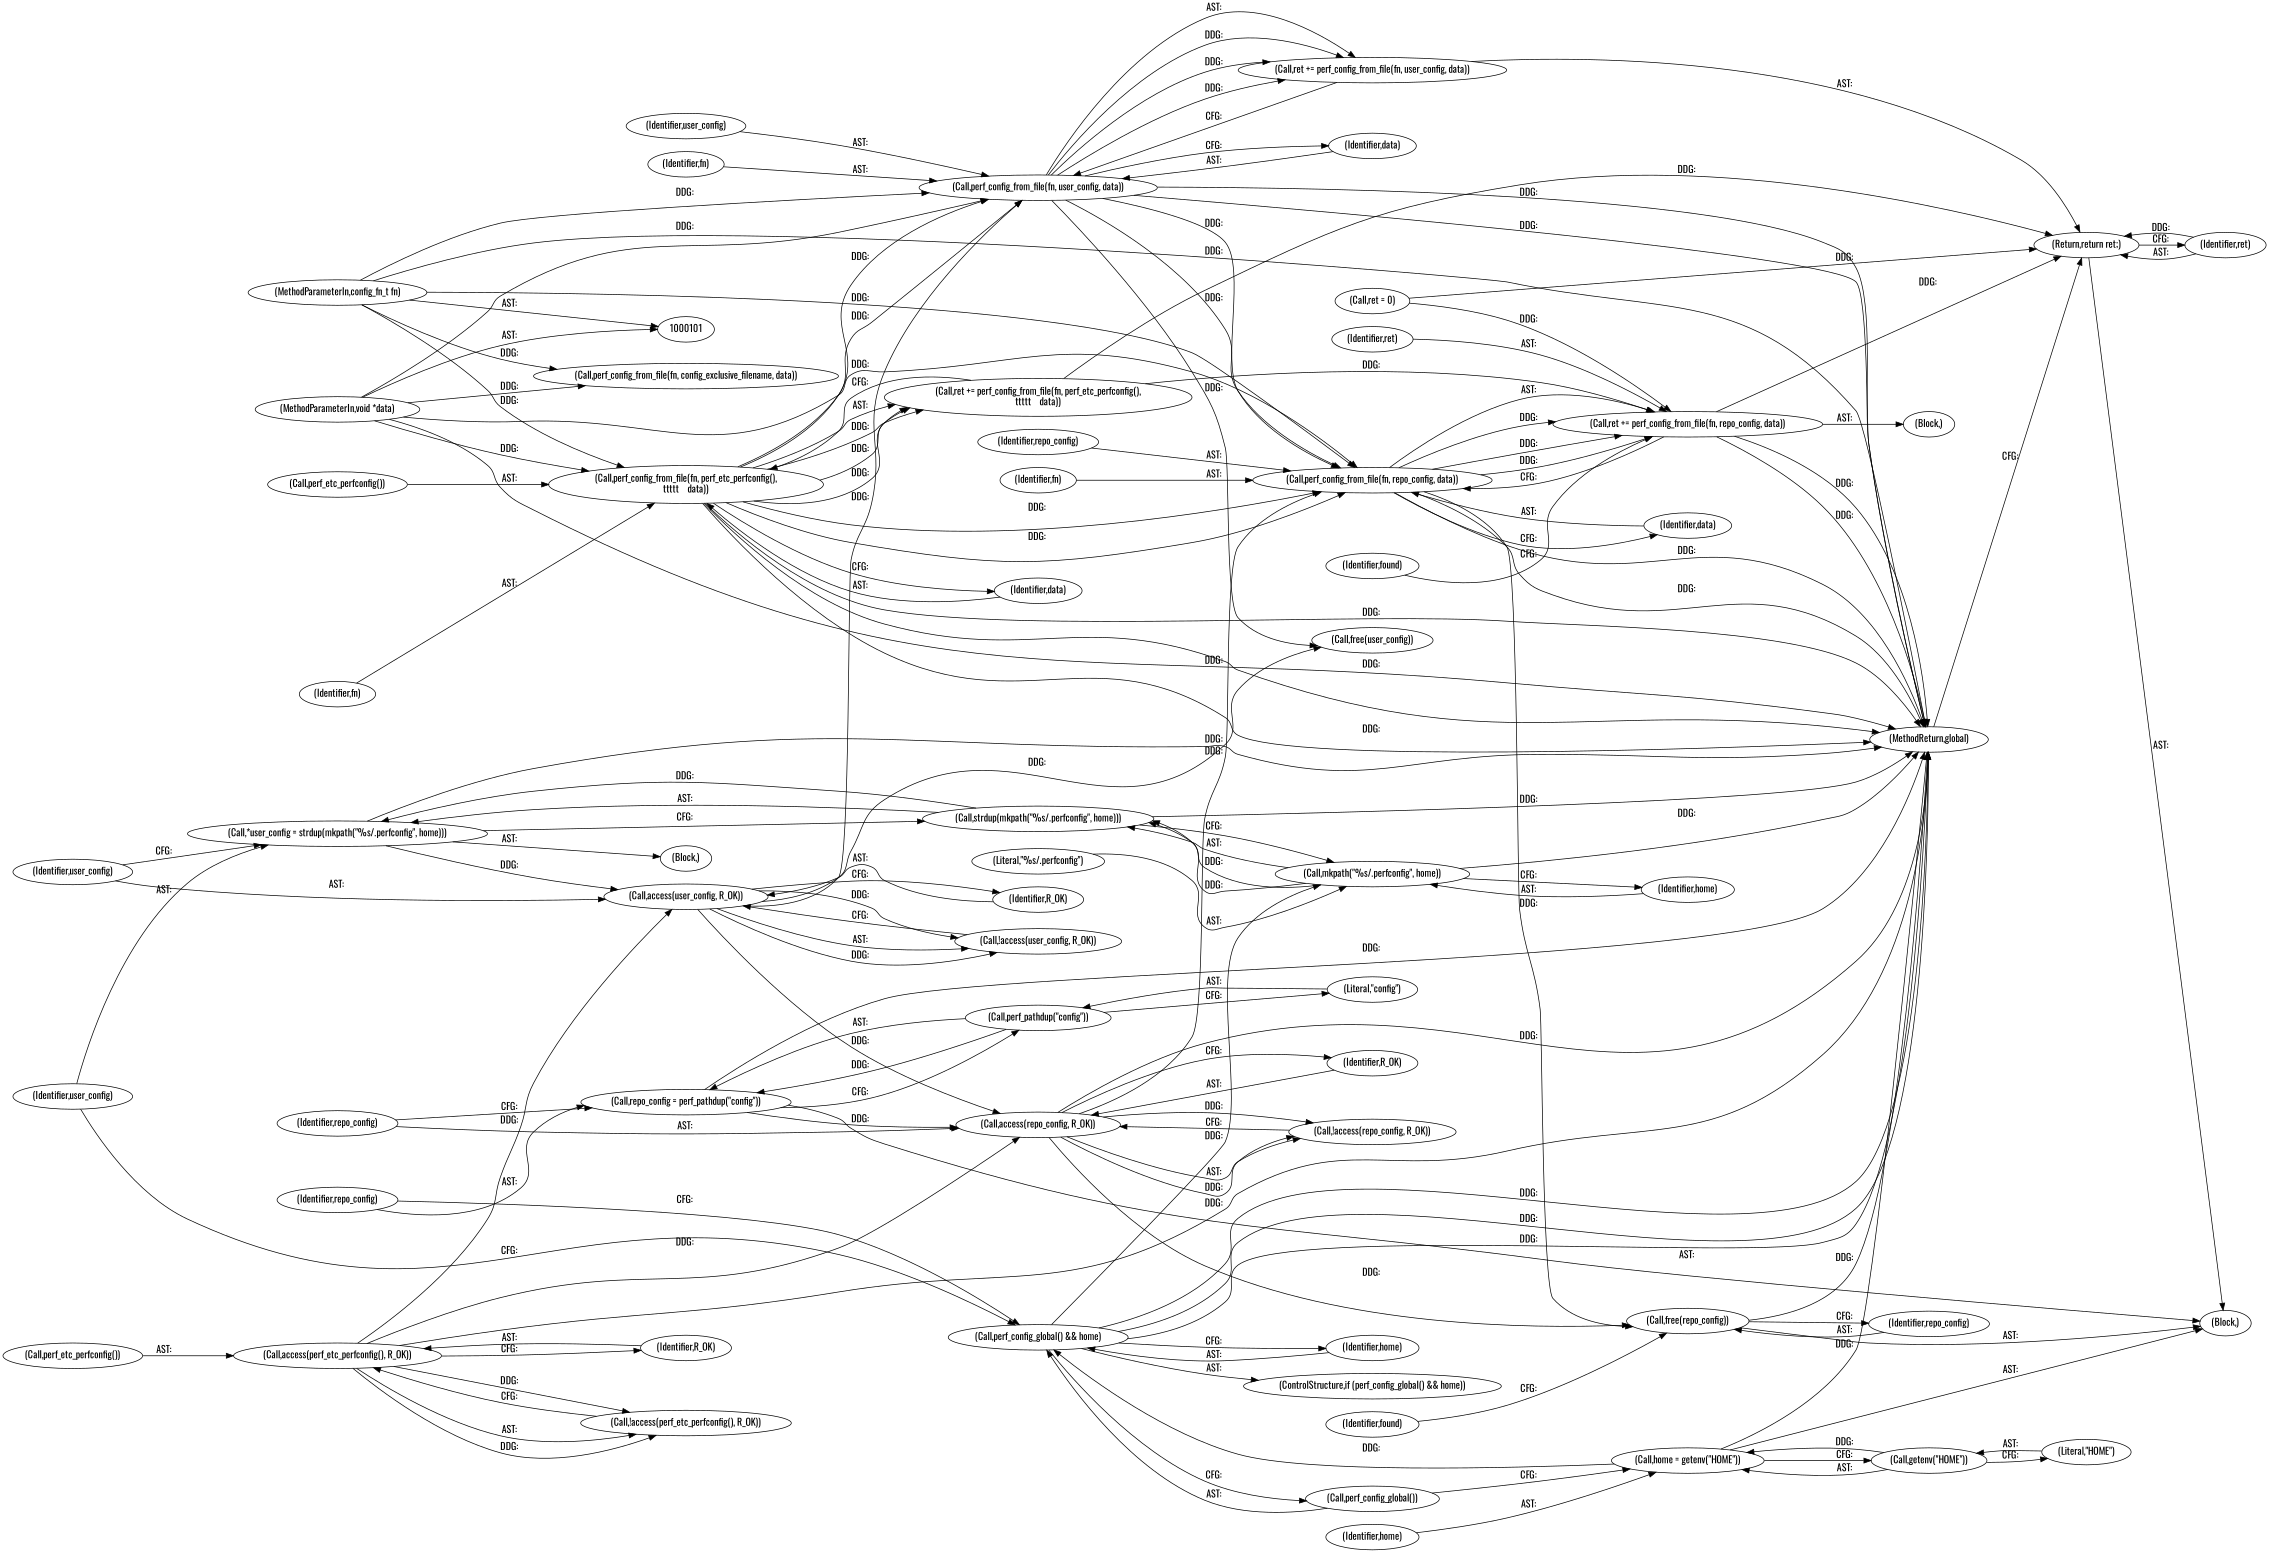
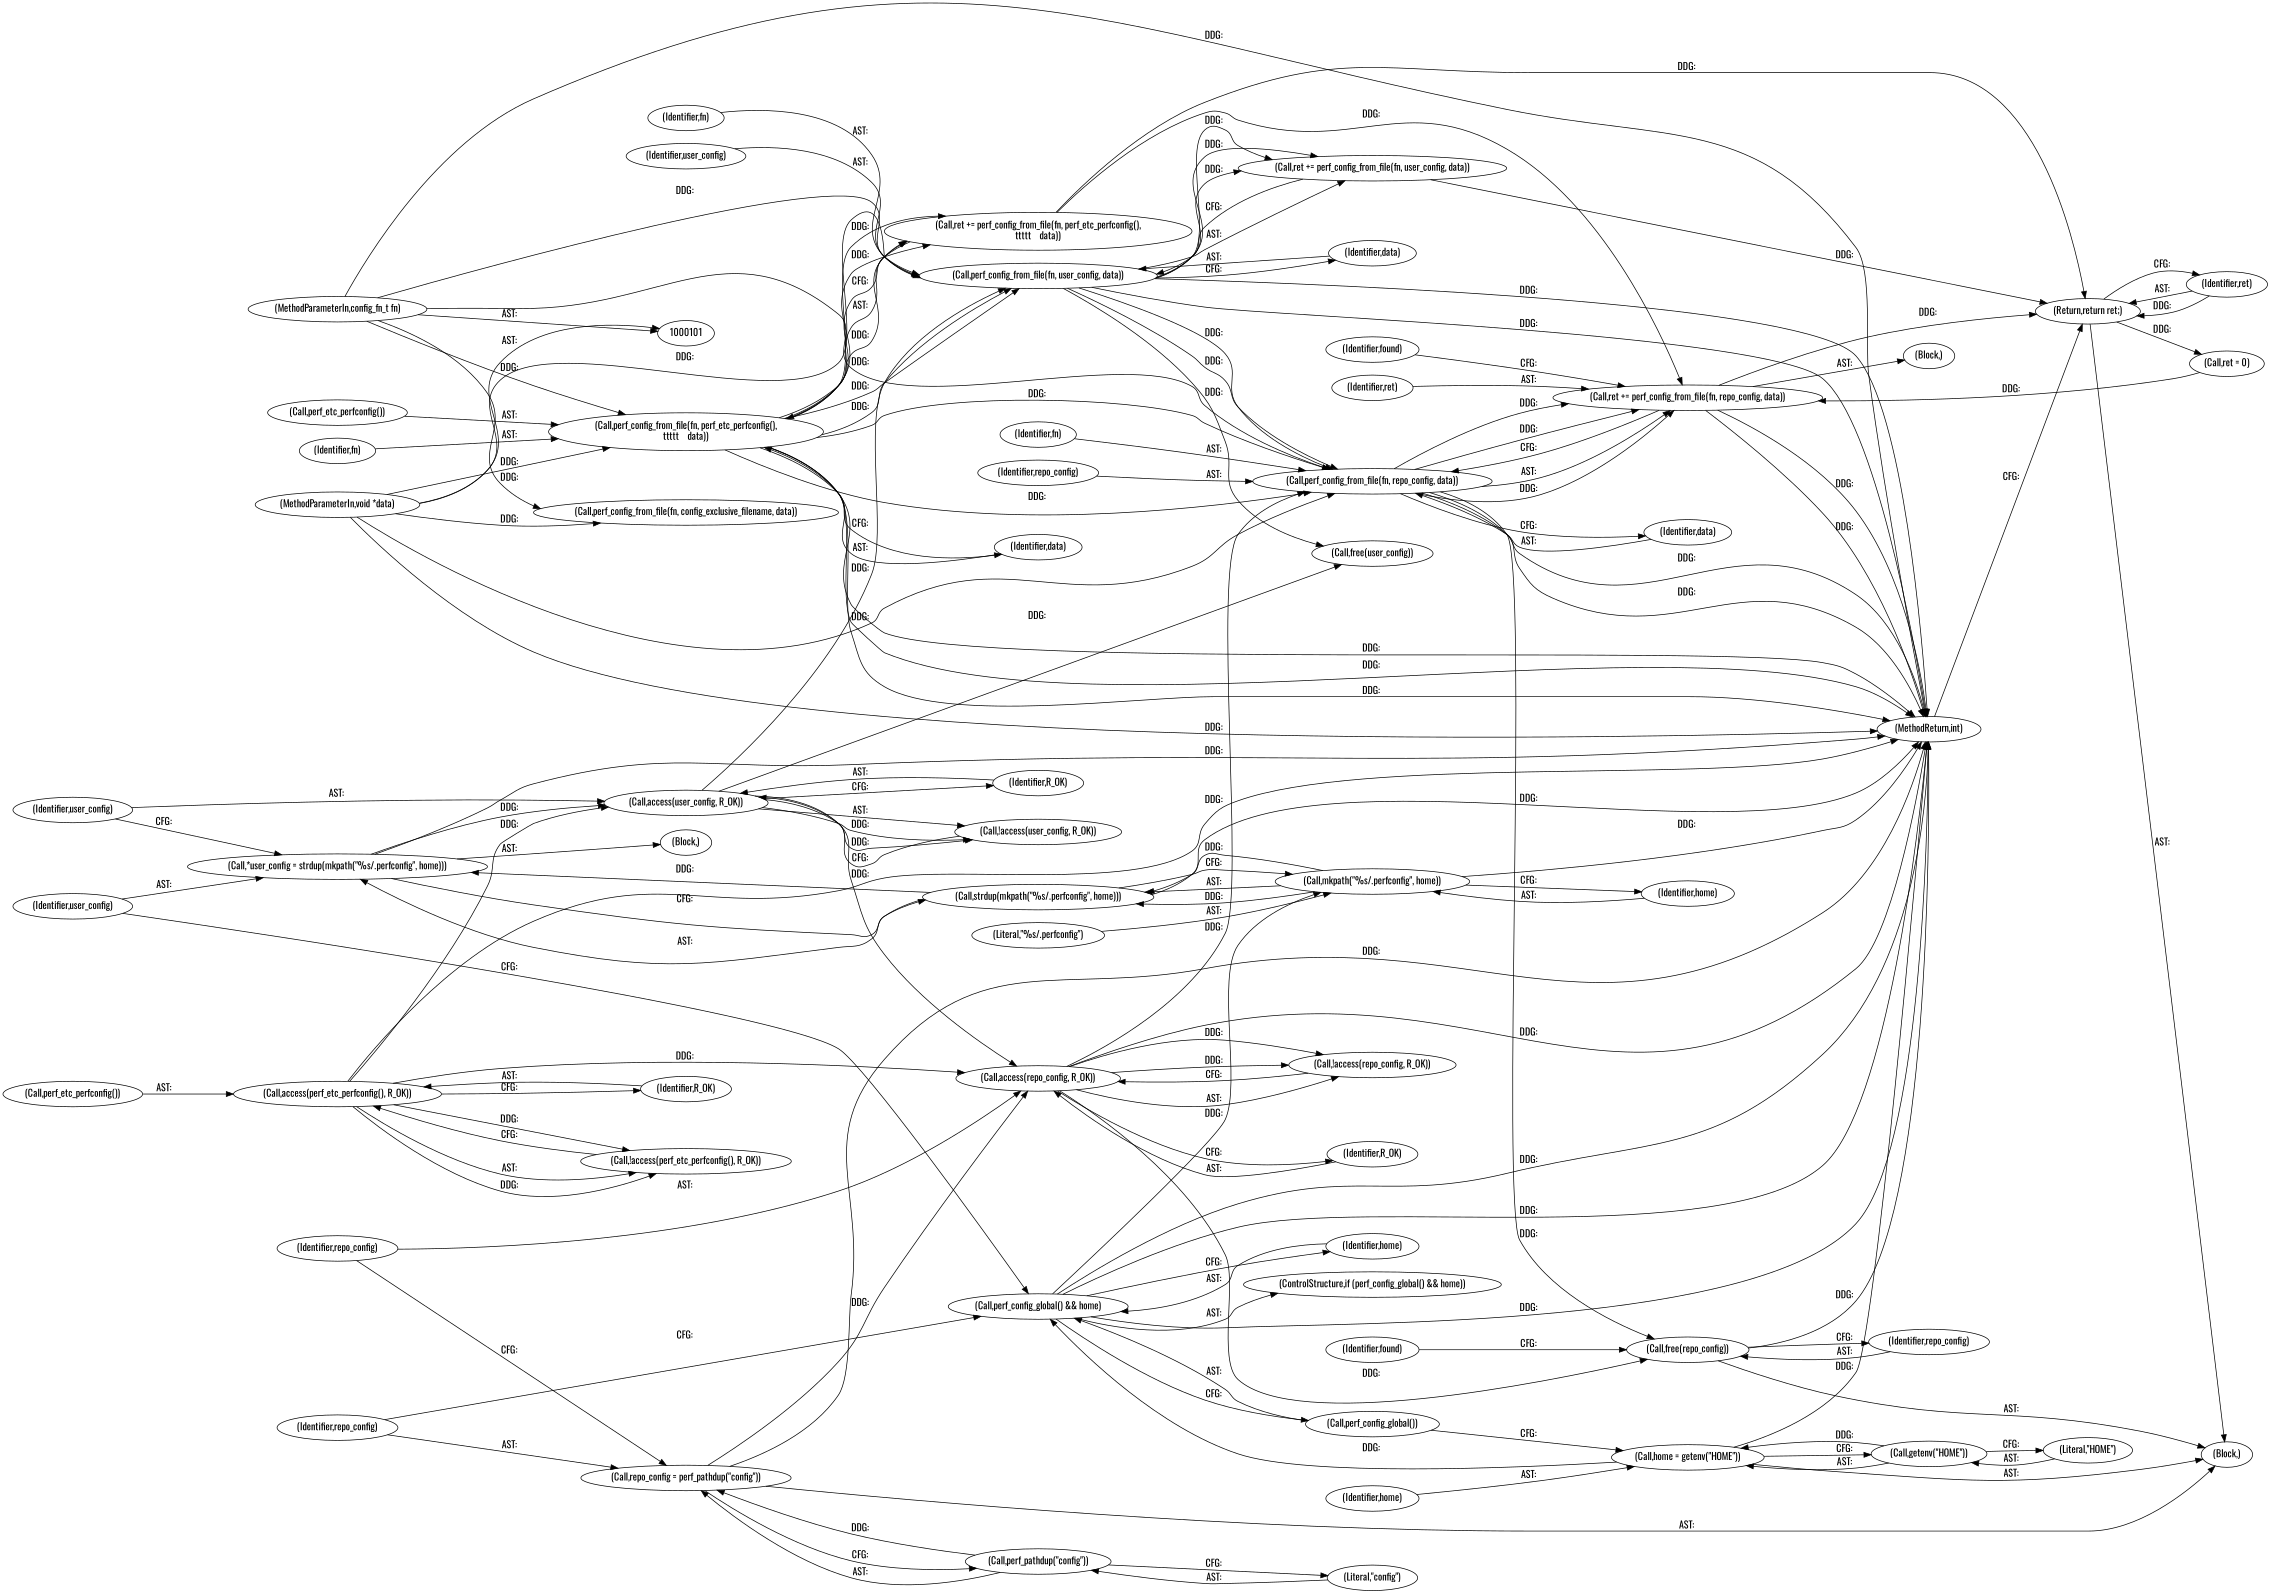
(1846, 85) -> (1846, 256)
(1719, 274) -> (2156, 337)
(1929, 740) -> (1929, 729)
